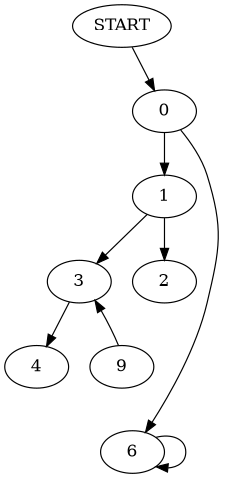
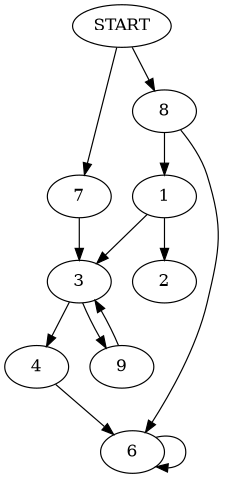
(164, 111) -> (164, 111)
none -> (79, 196)
none -> (91, 321)
none -> (80, 405)
